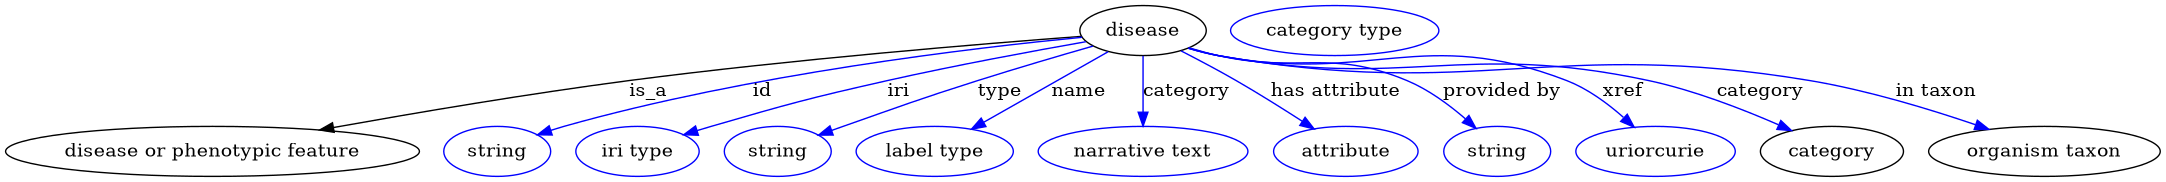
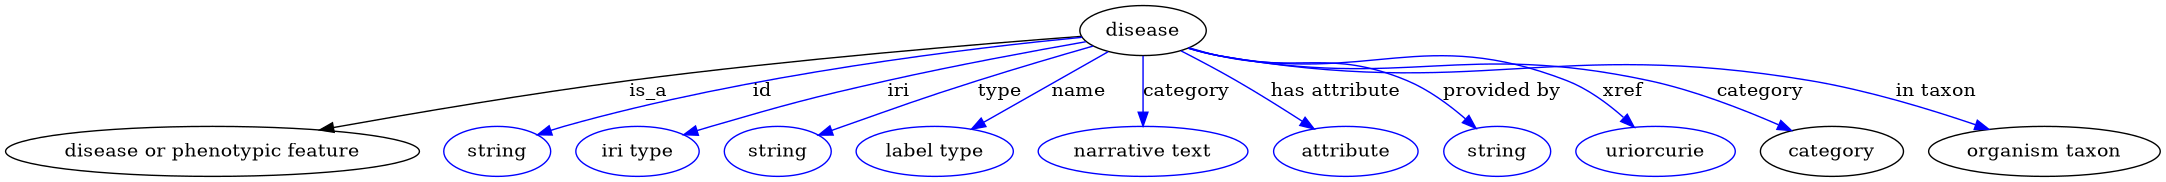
(1335, 31) -> none
